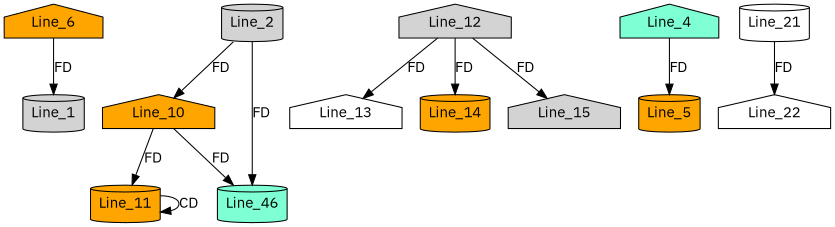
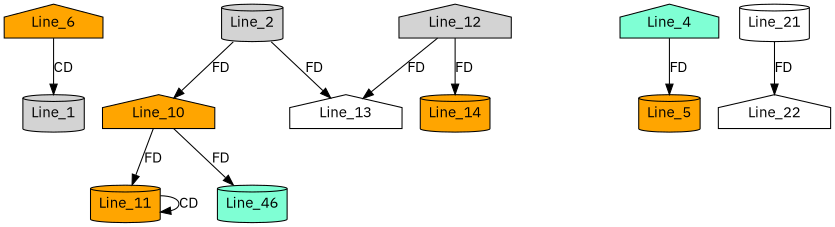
(63, 68) -> (63, 68)
(252, 108) -> (297, 66)
(564, 113) -> none
